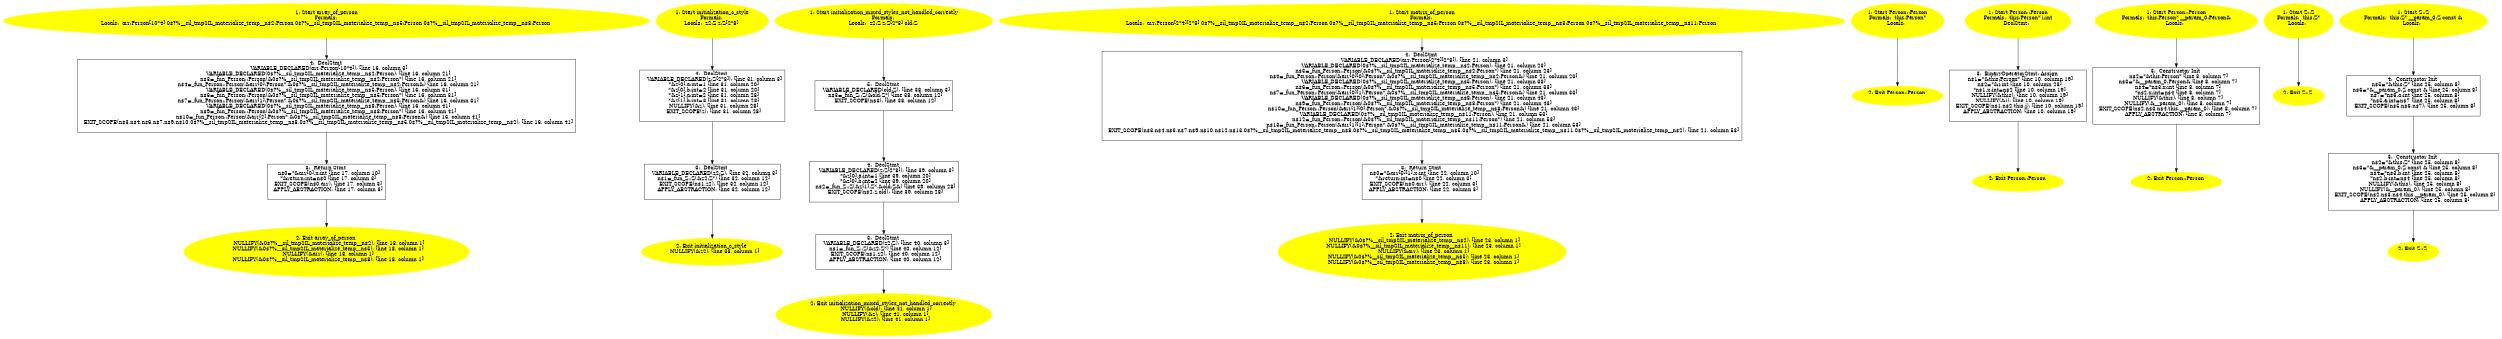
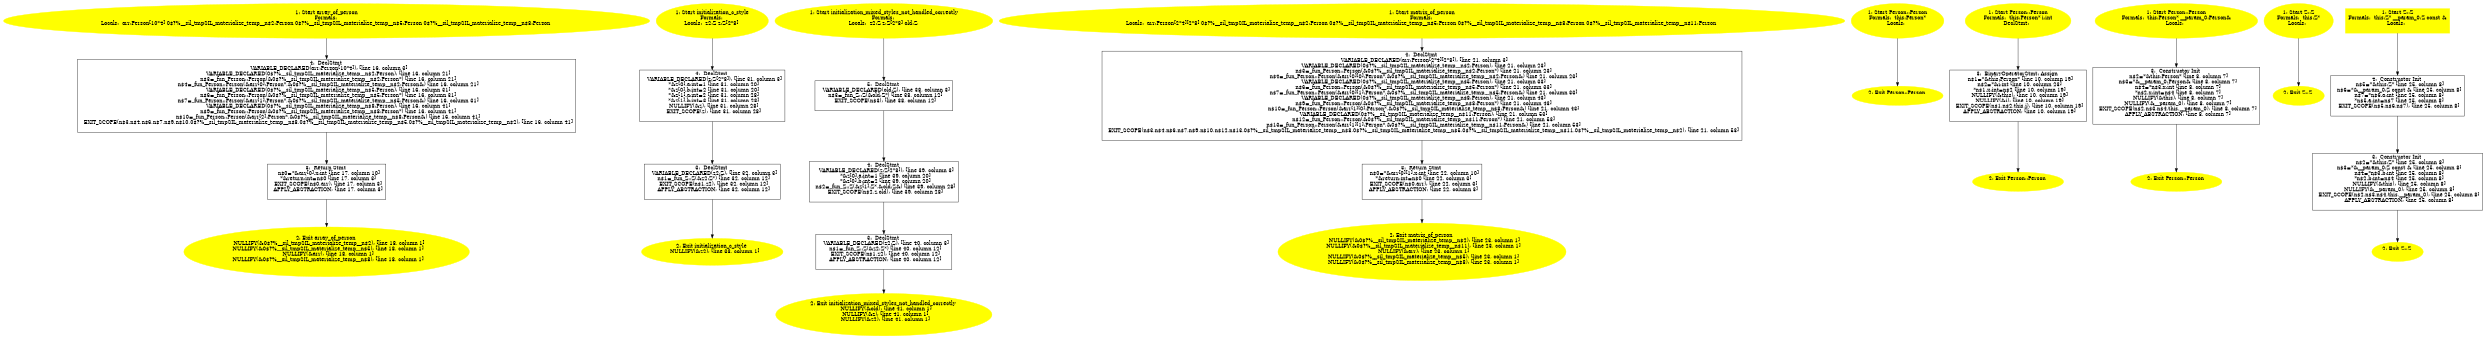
(2413, 21) -> (2398, 21)
